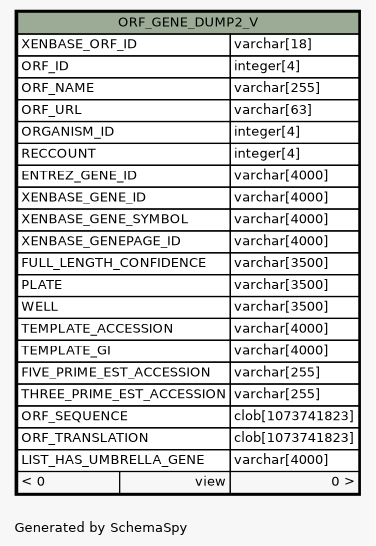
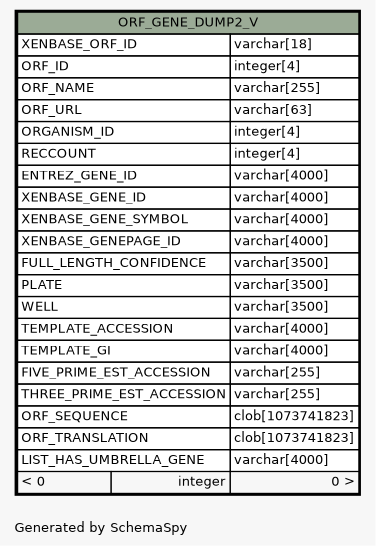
(211, 482) -> (202, 482)
